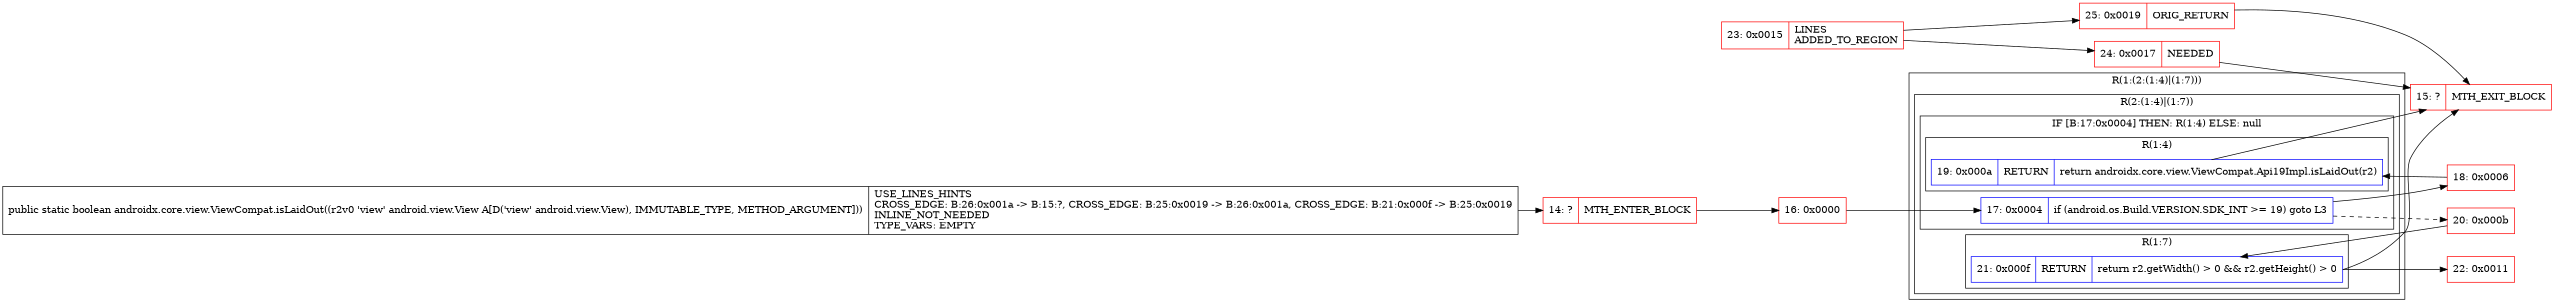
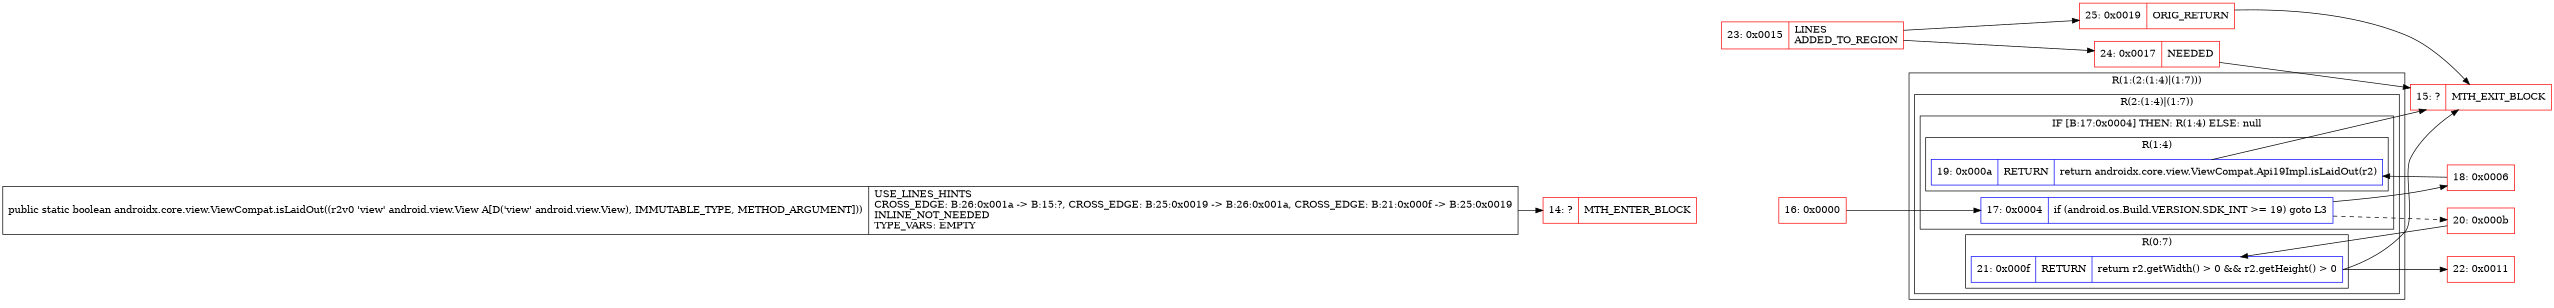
(1734, 210) -> none
(2157, 243) -> (2157, 243)
